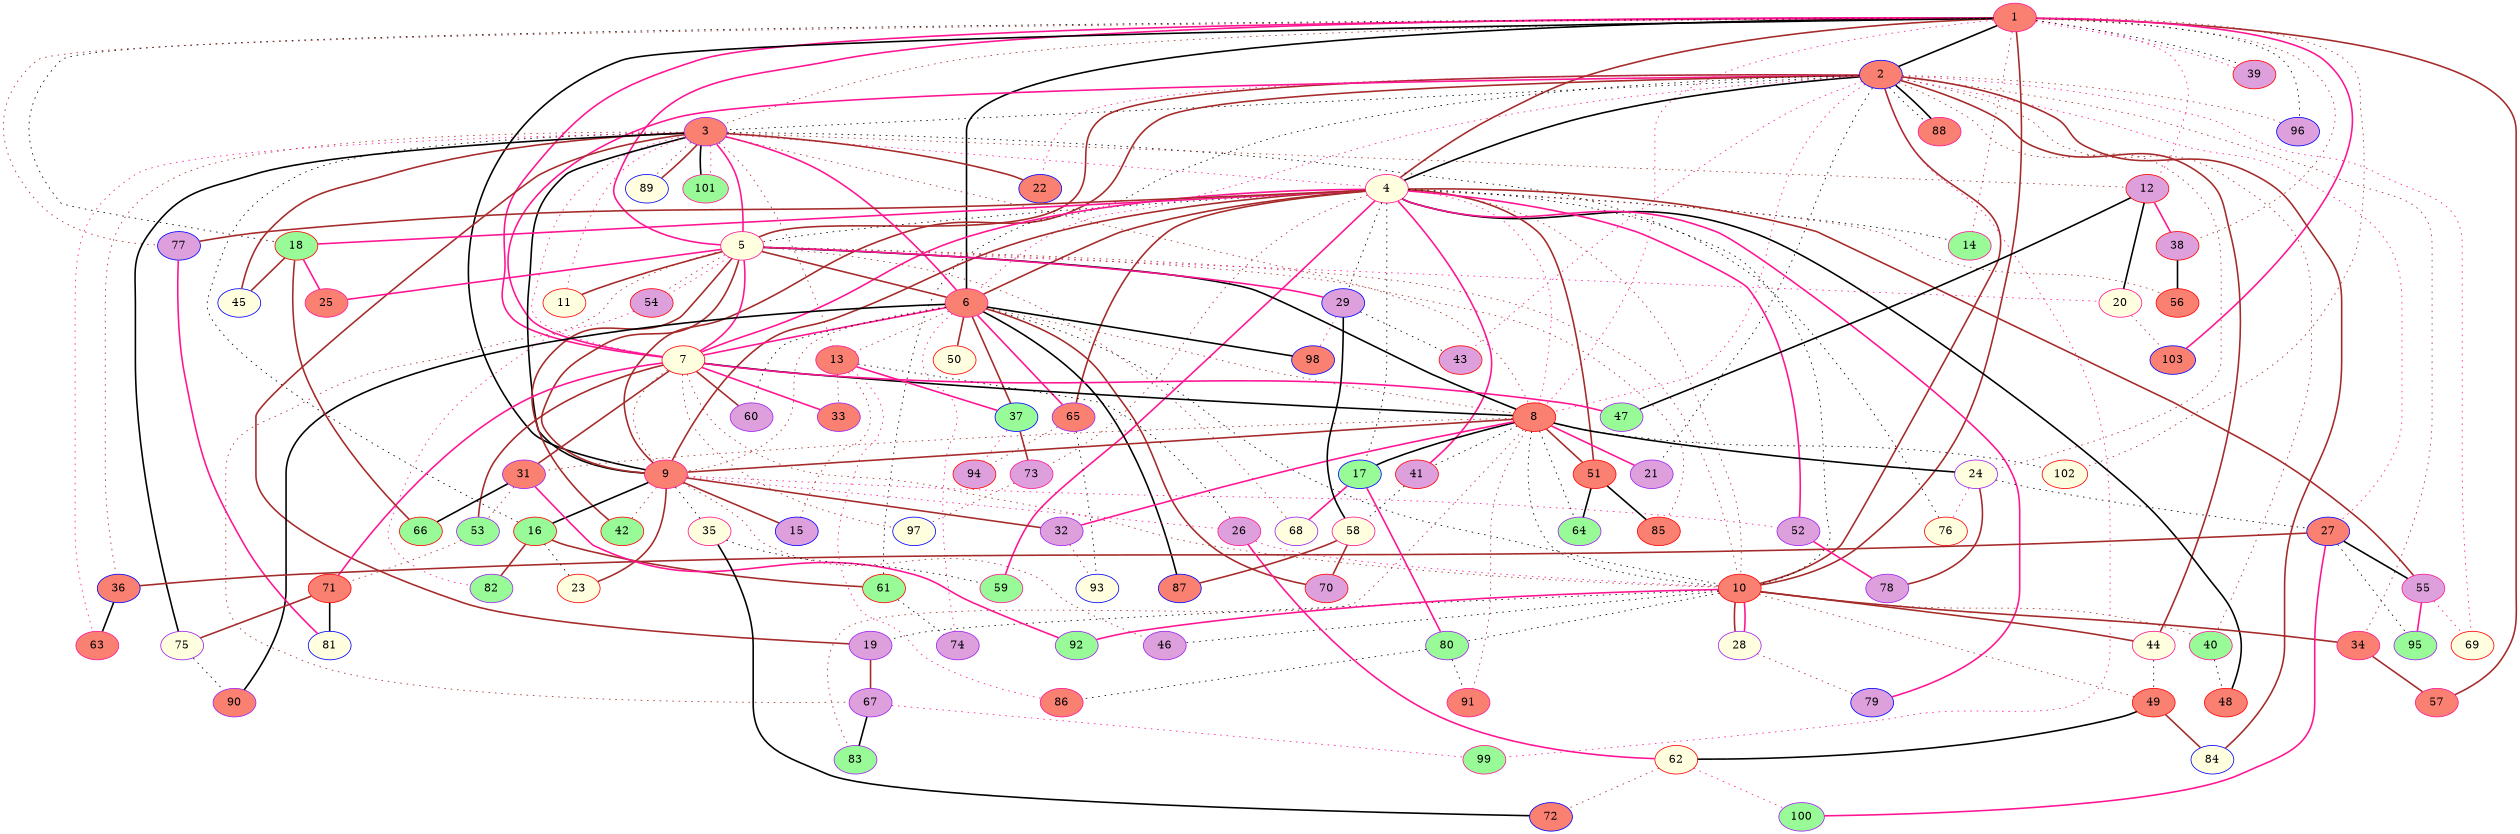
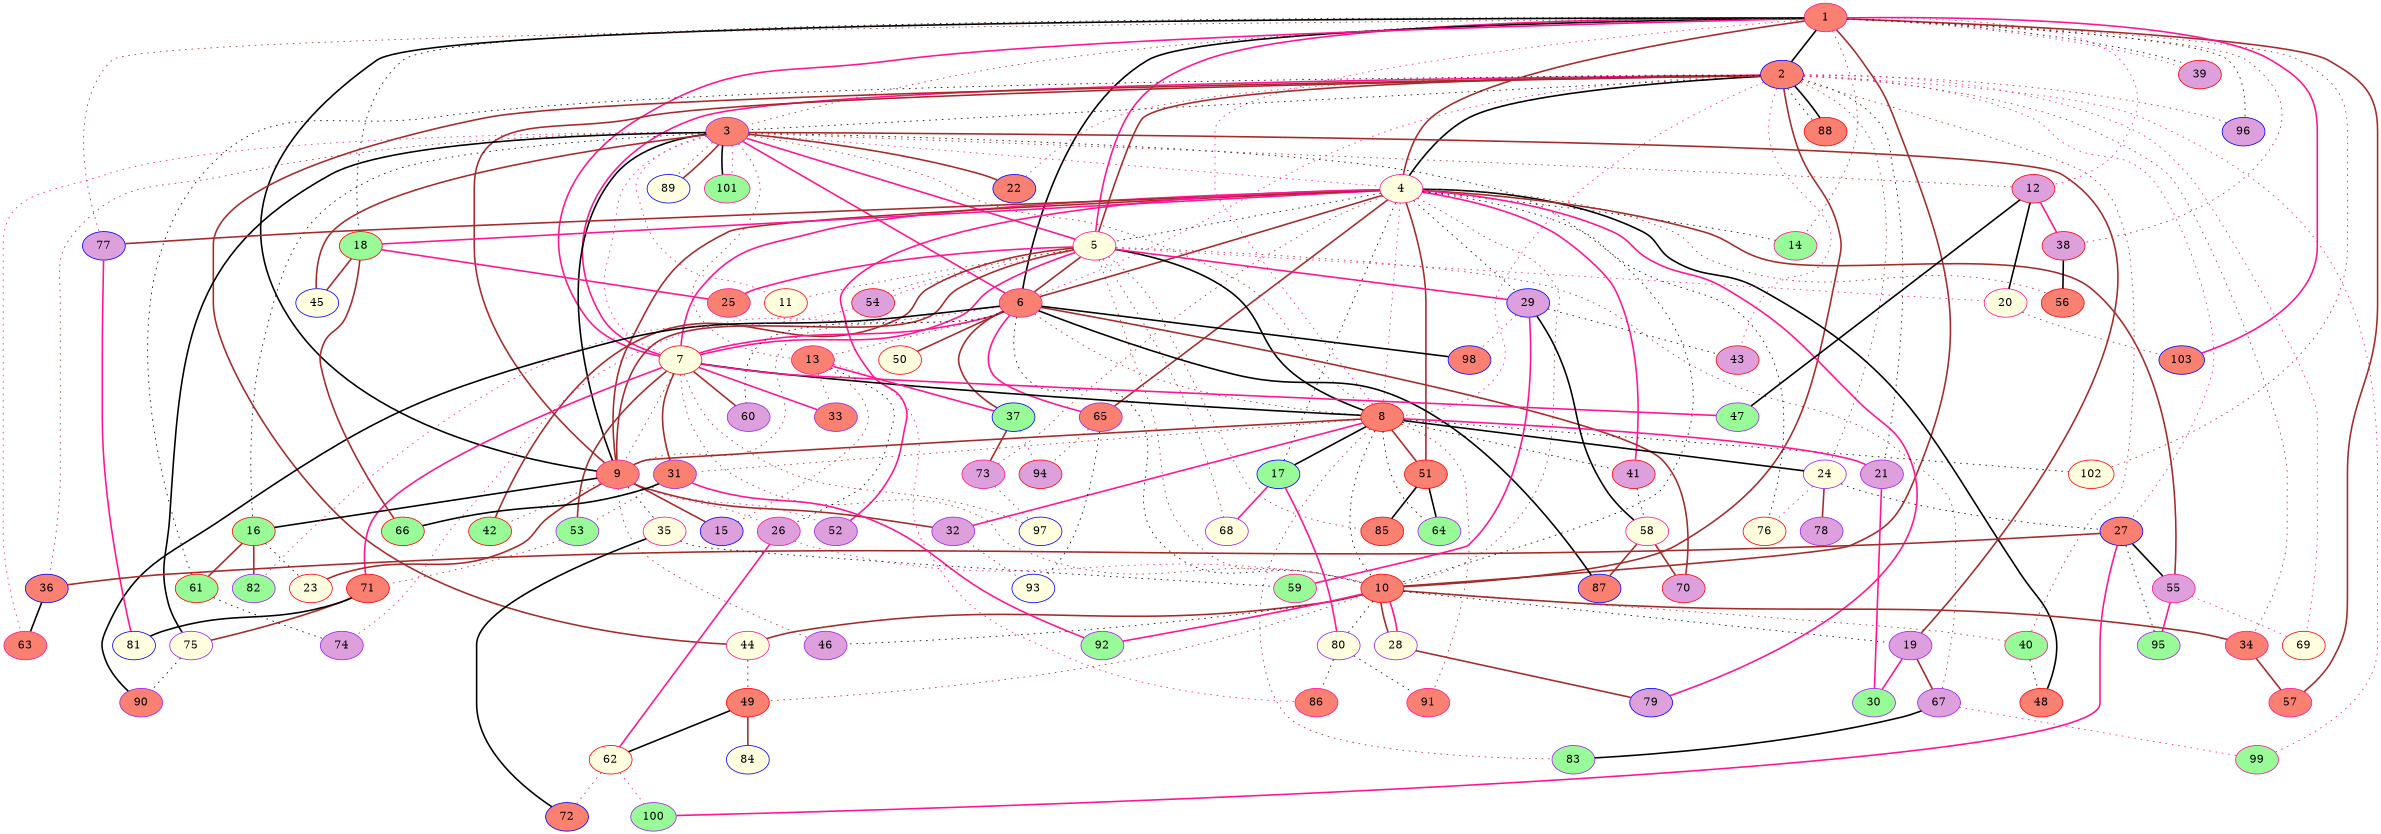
(1940, 132) -> (1826, 132)
(2337, 272) -> none
(637, 275) -> (939, 271)
(1192, 373) -> (1494, 512)
(1846, 562) -> none
(1447, 646) -> (1339, 646)
(1806, 674) -> (1523, 674)
none -> (1874, 703)
